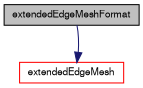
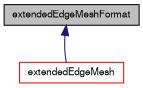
(78, 39) -> (65, 49)
